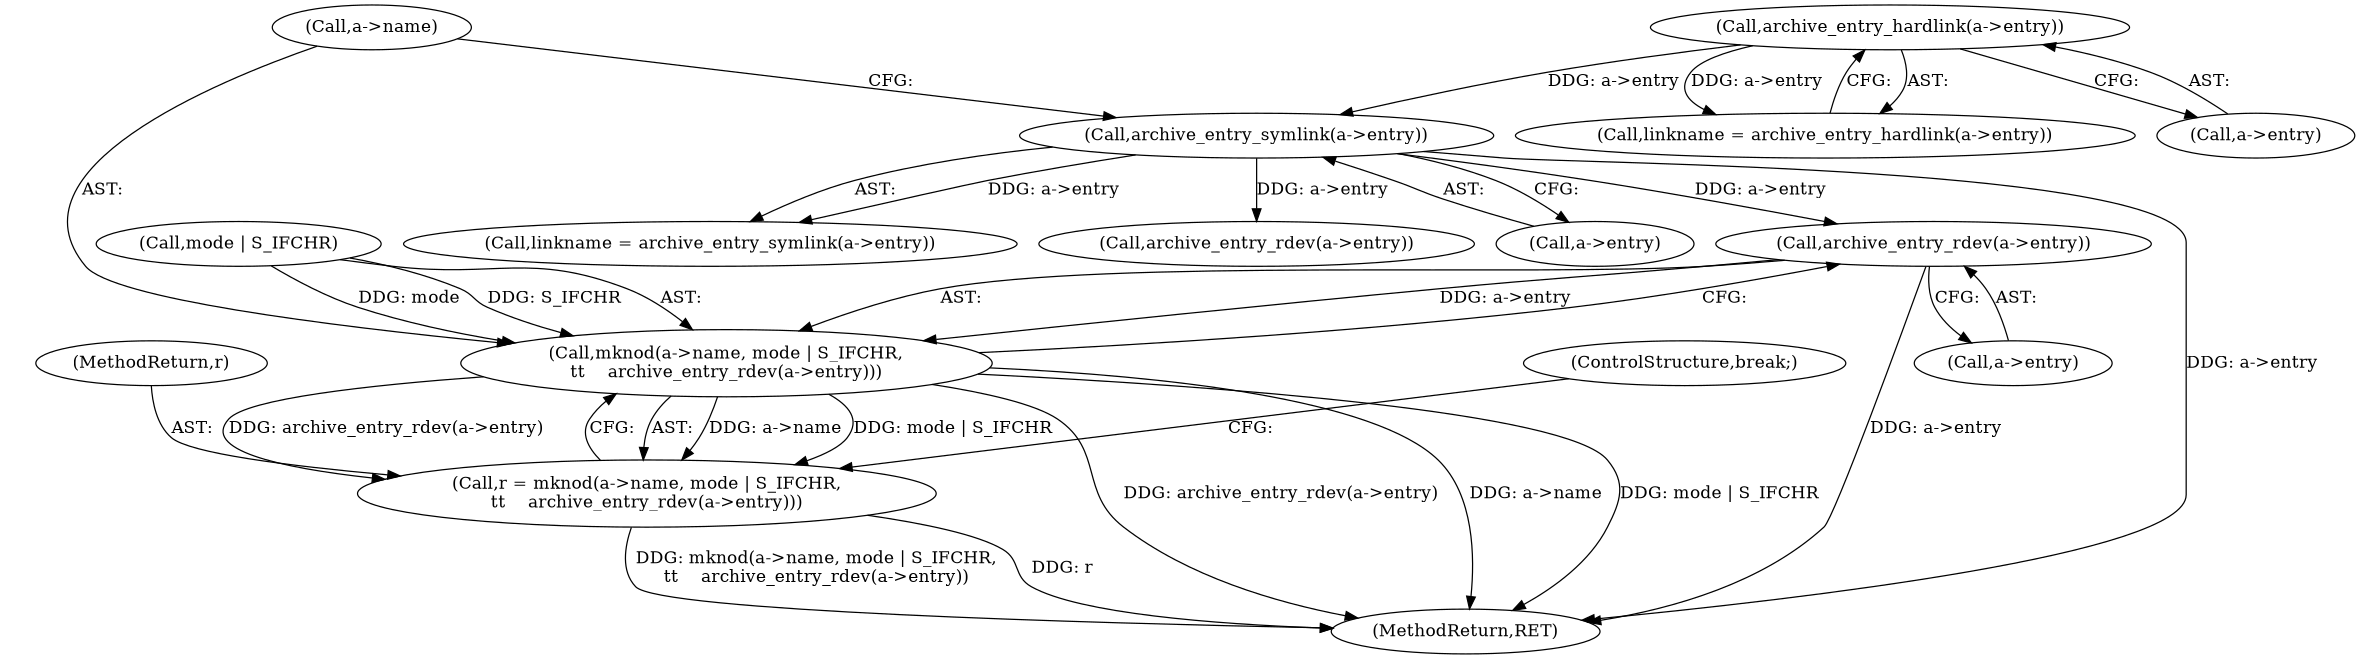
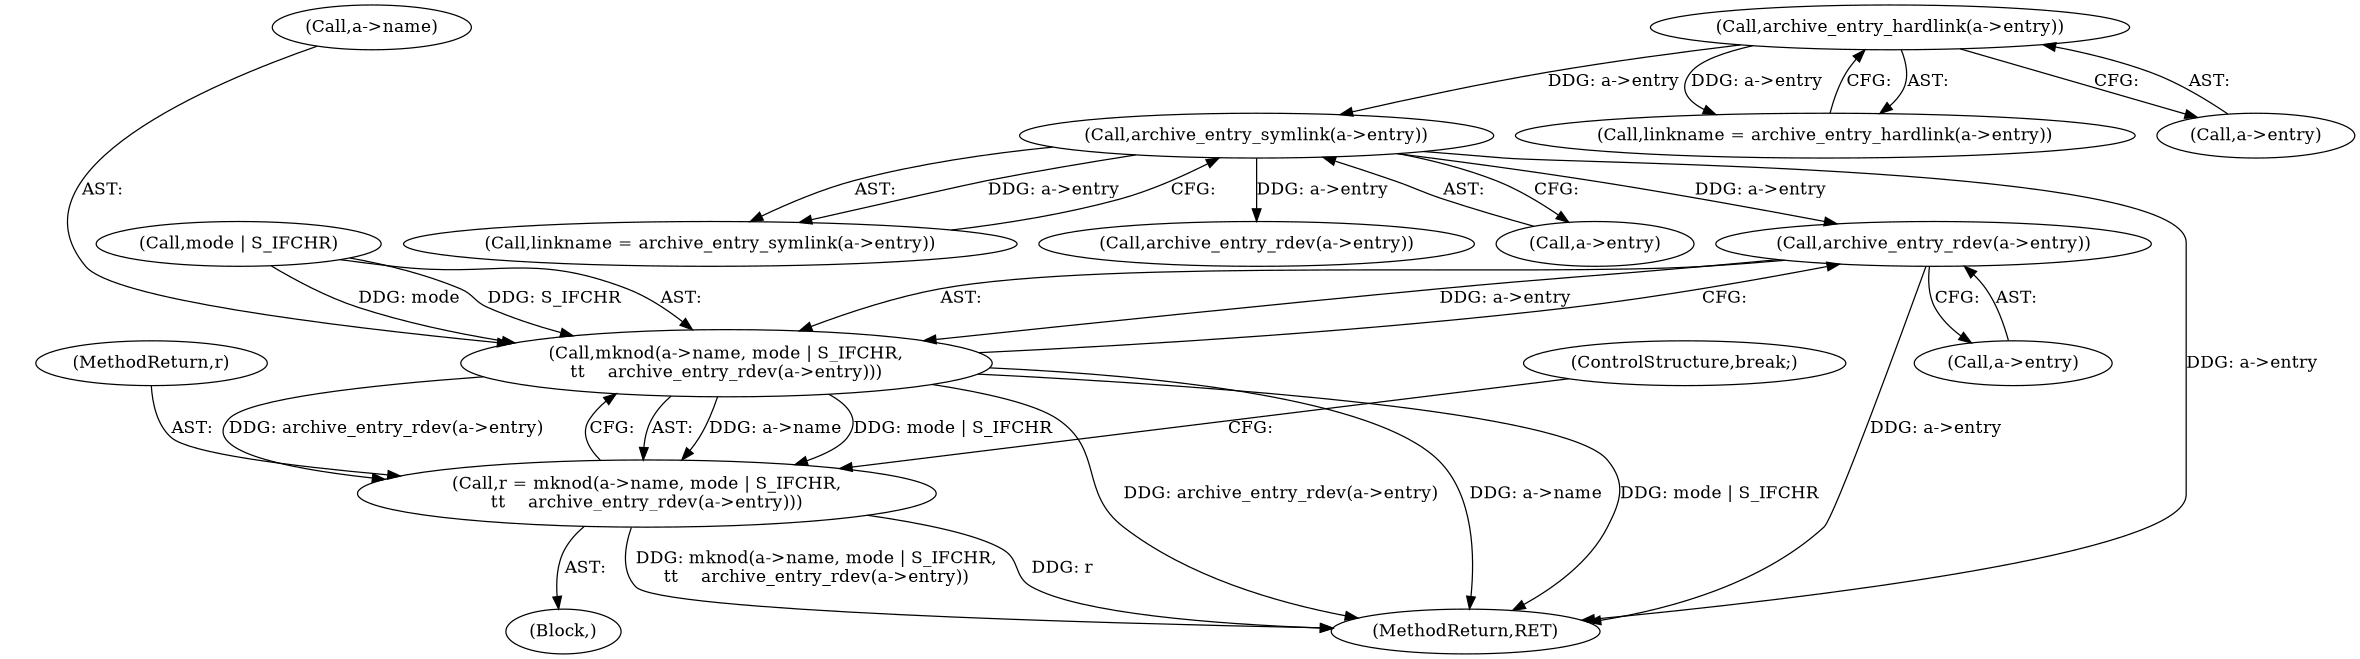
(780, 77) -> (1083, 208)
none -> (563, 632)
